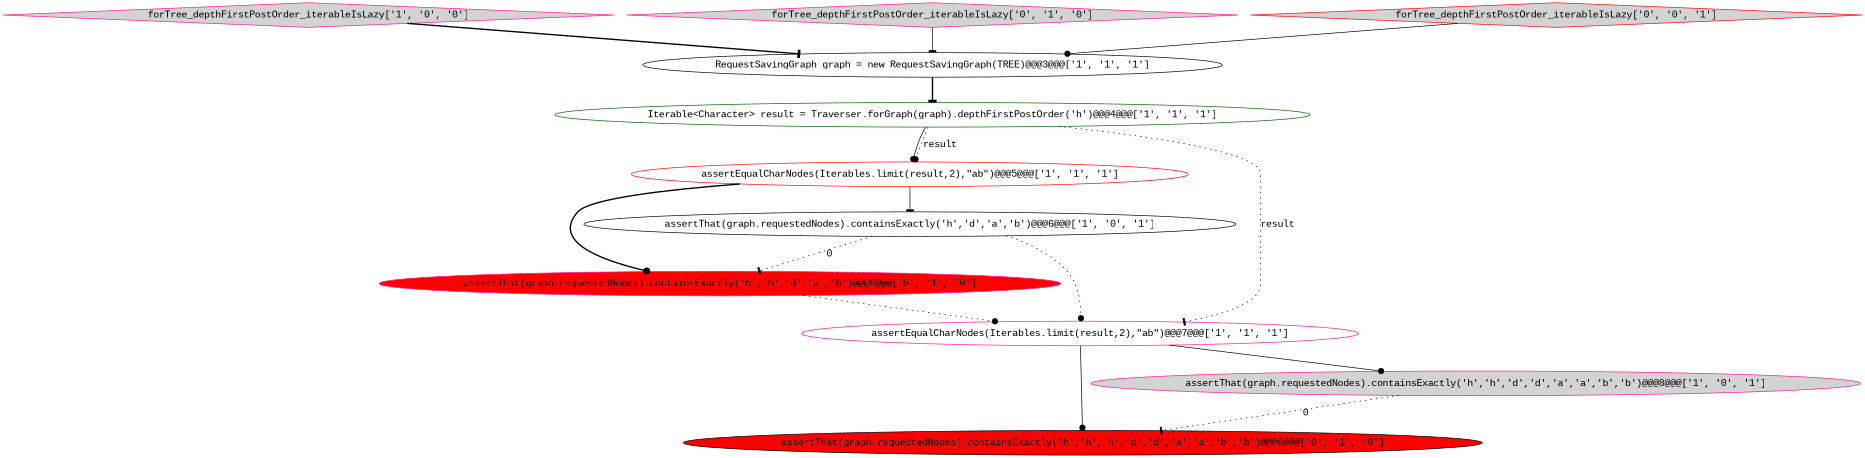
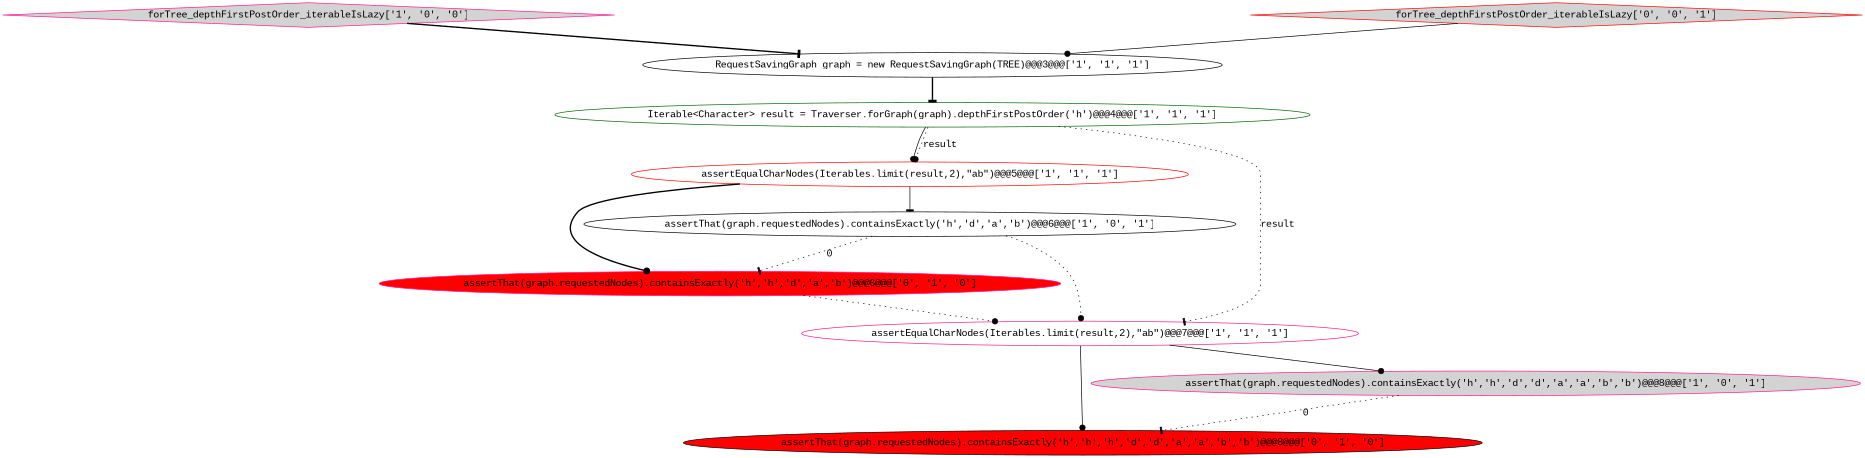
(932, 15) -> none
